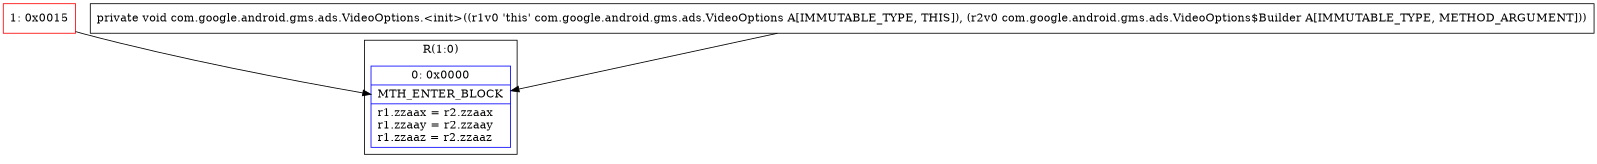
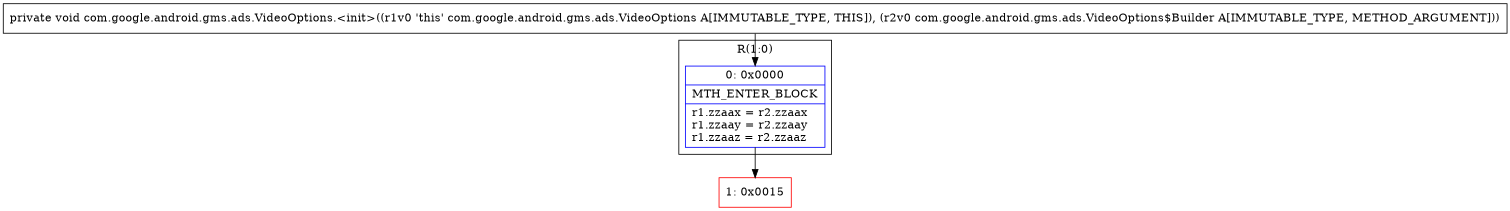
(218, 65) -> (755, 159)
